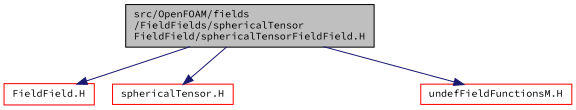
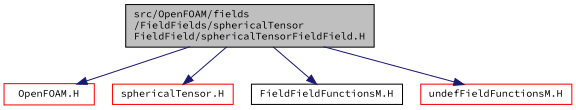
(49, 94) -> (49, 94)
none -> (327, 94)
